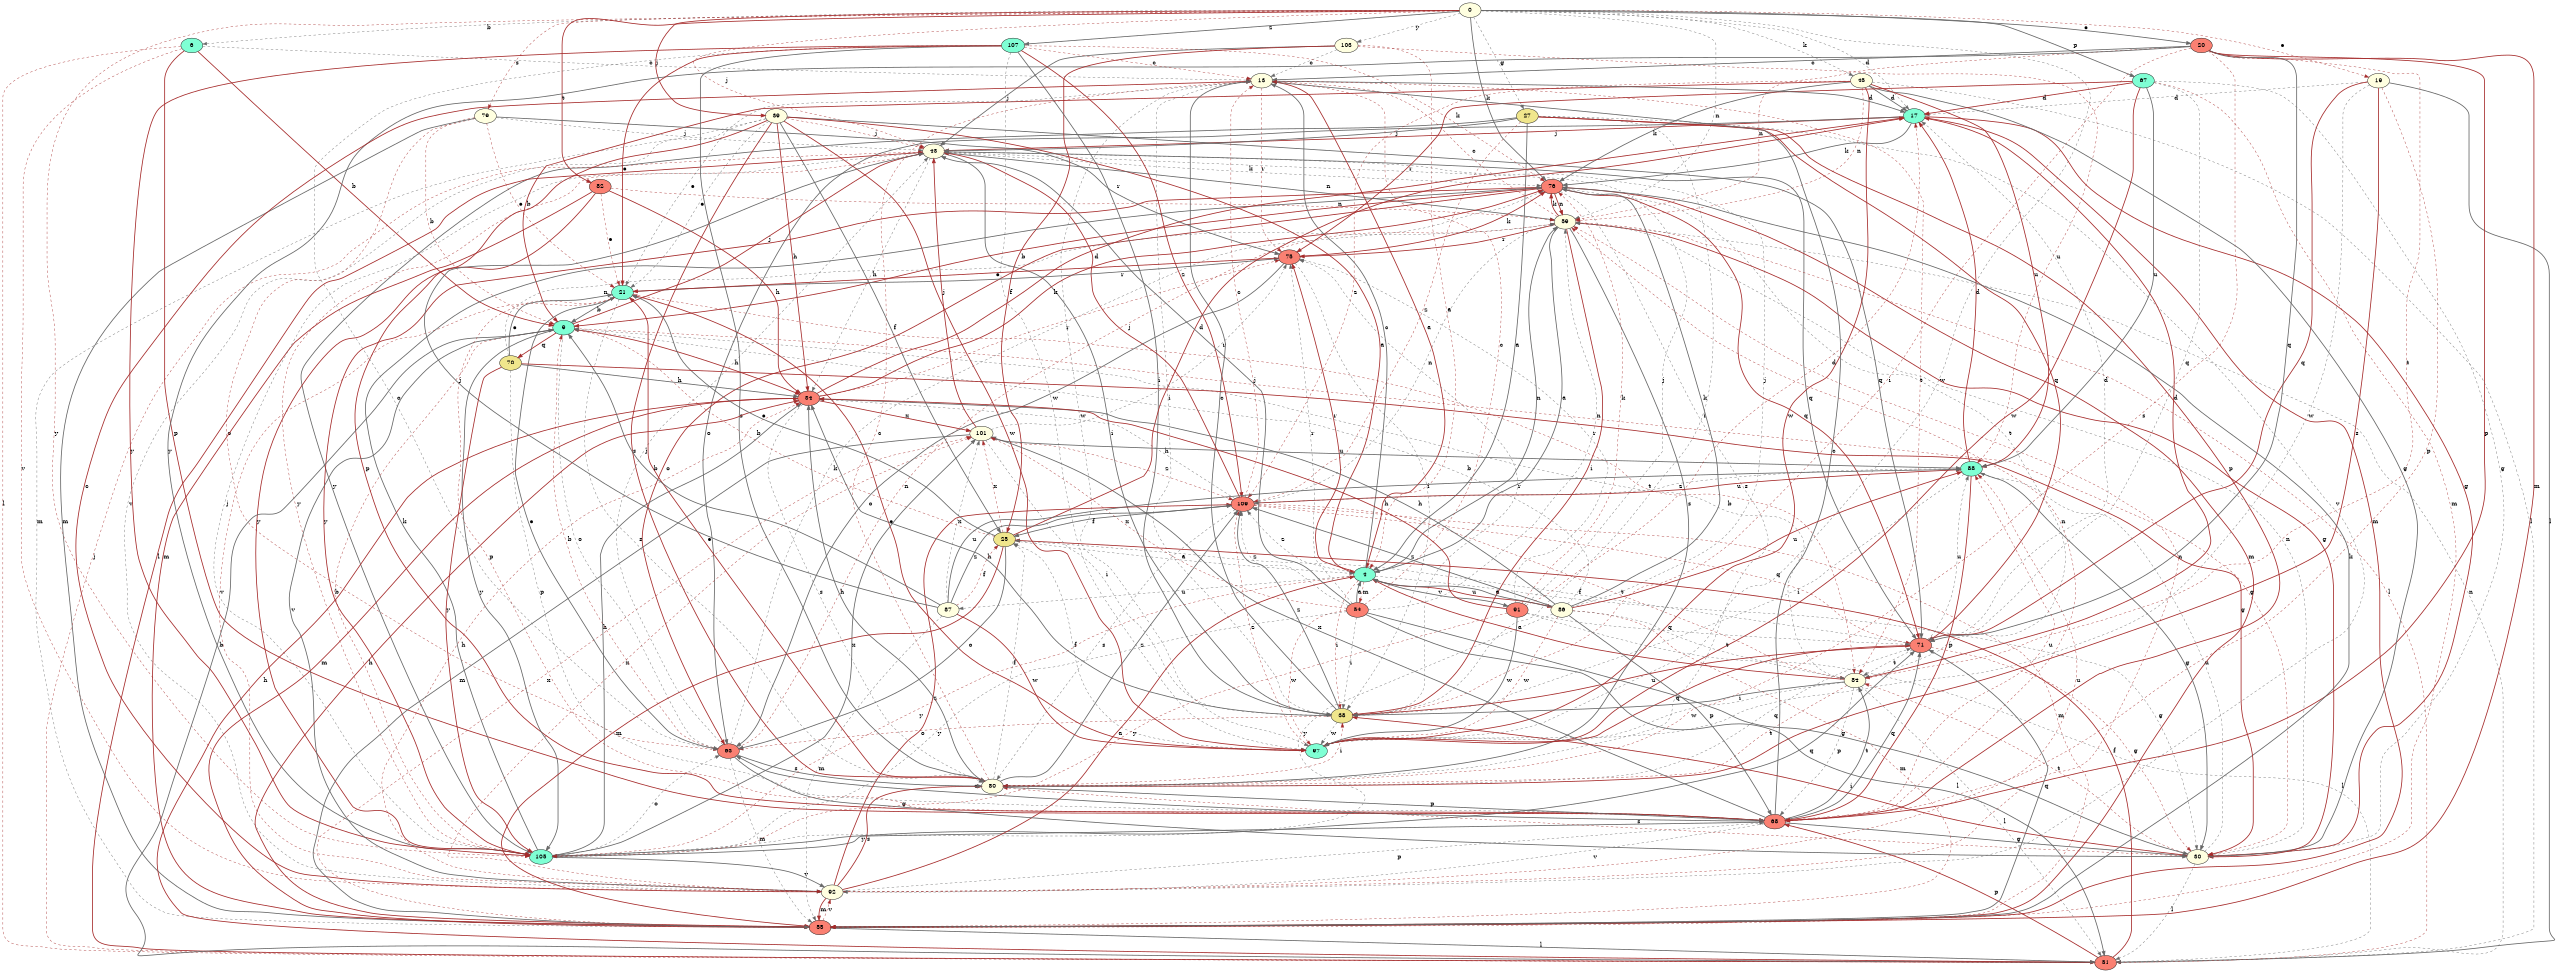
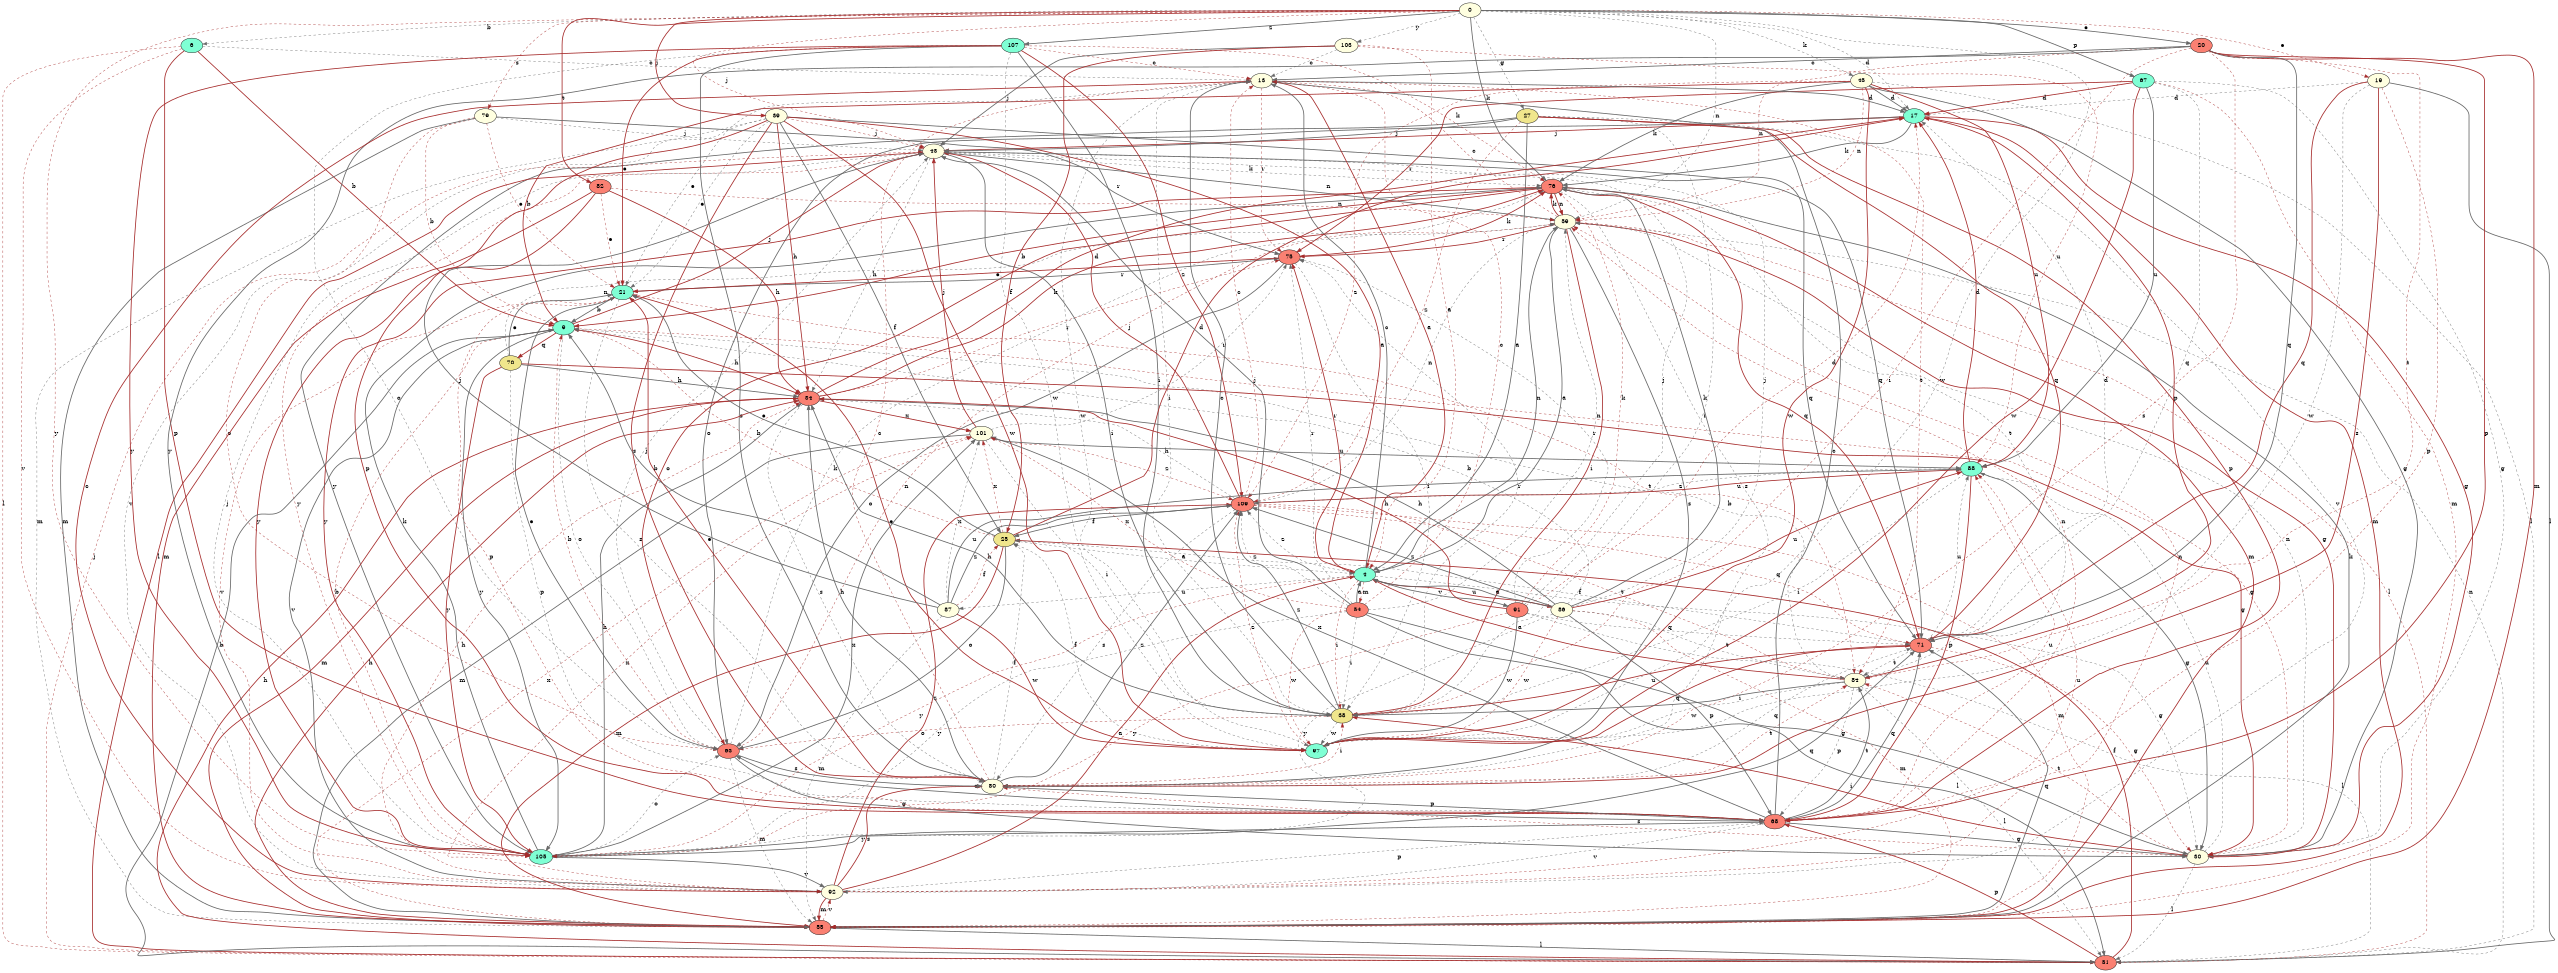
(2176, 398) -> (2176, 398)
(1440, 782) -> (1435, 782)
